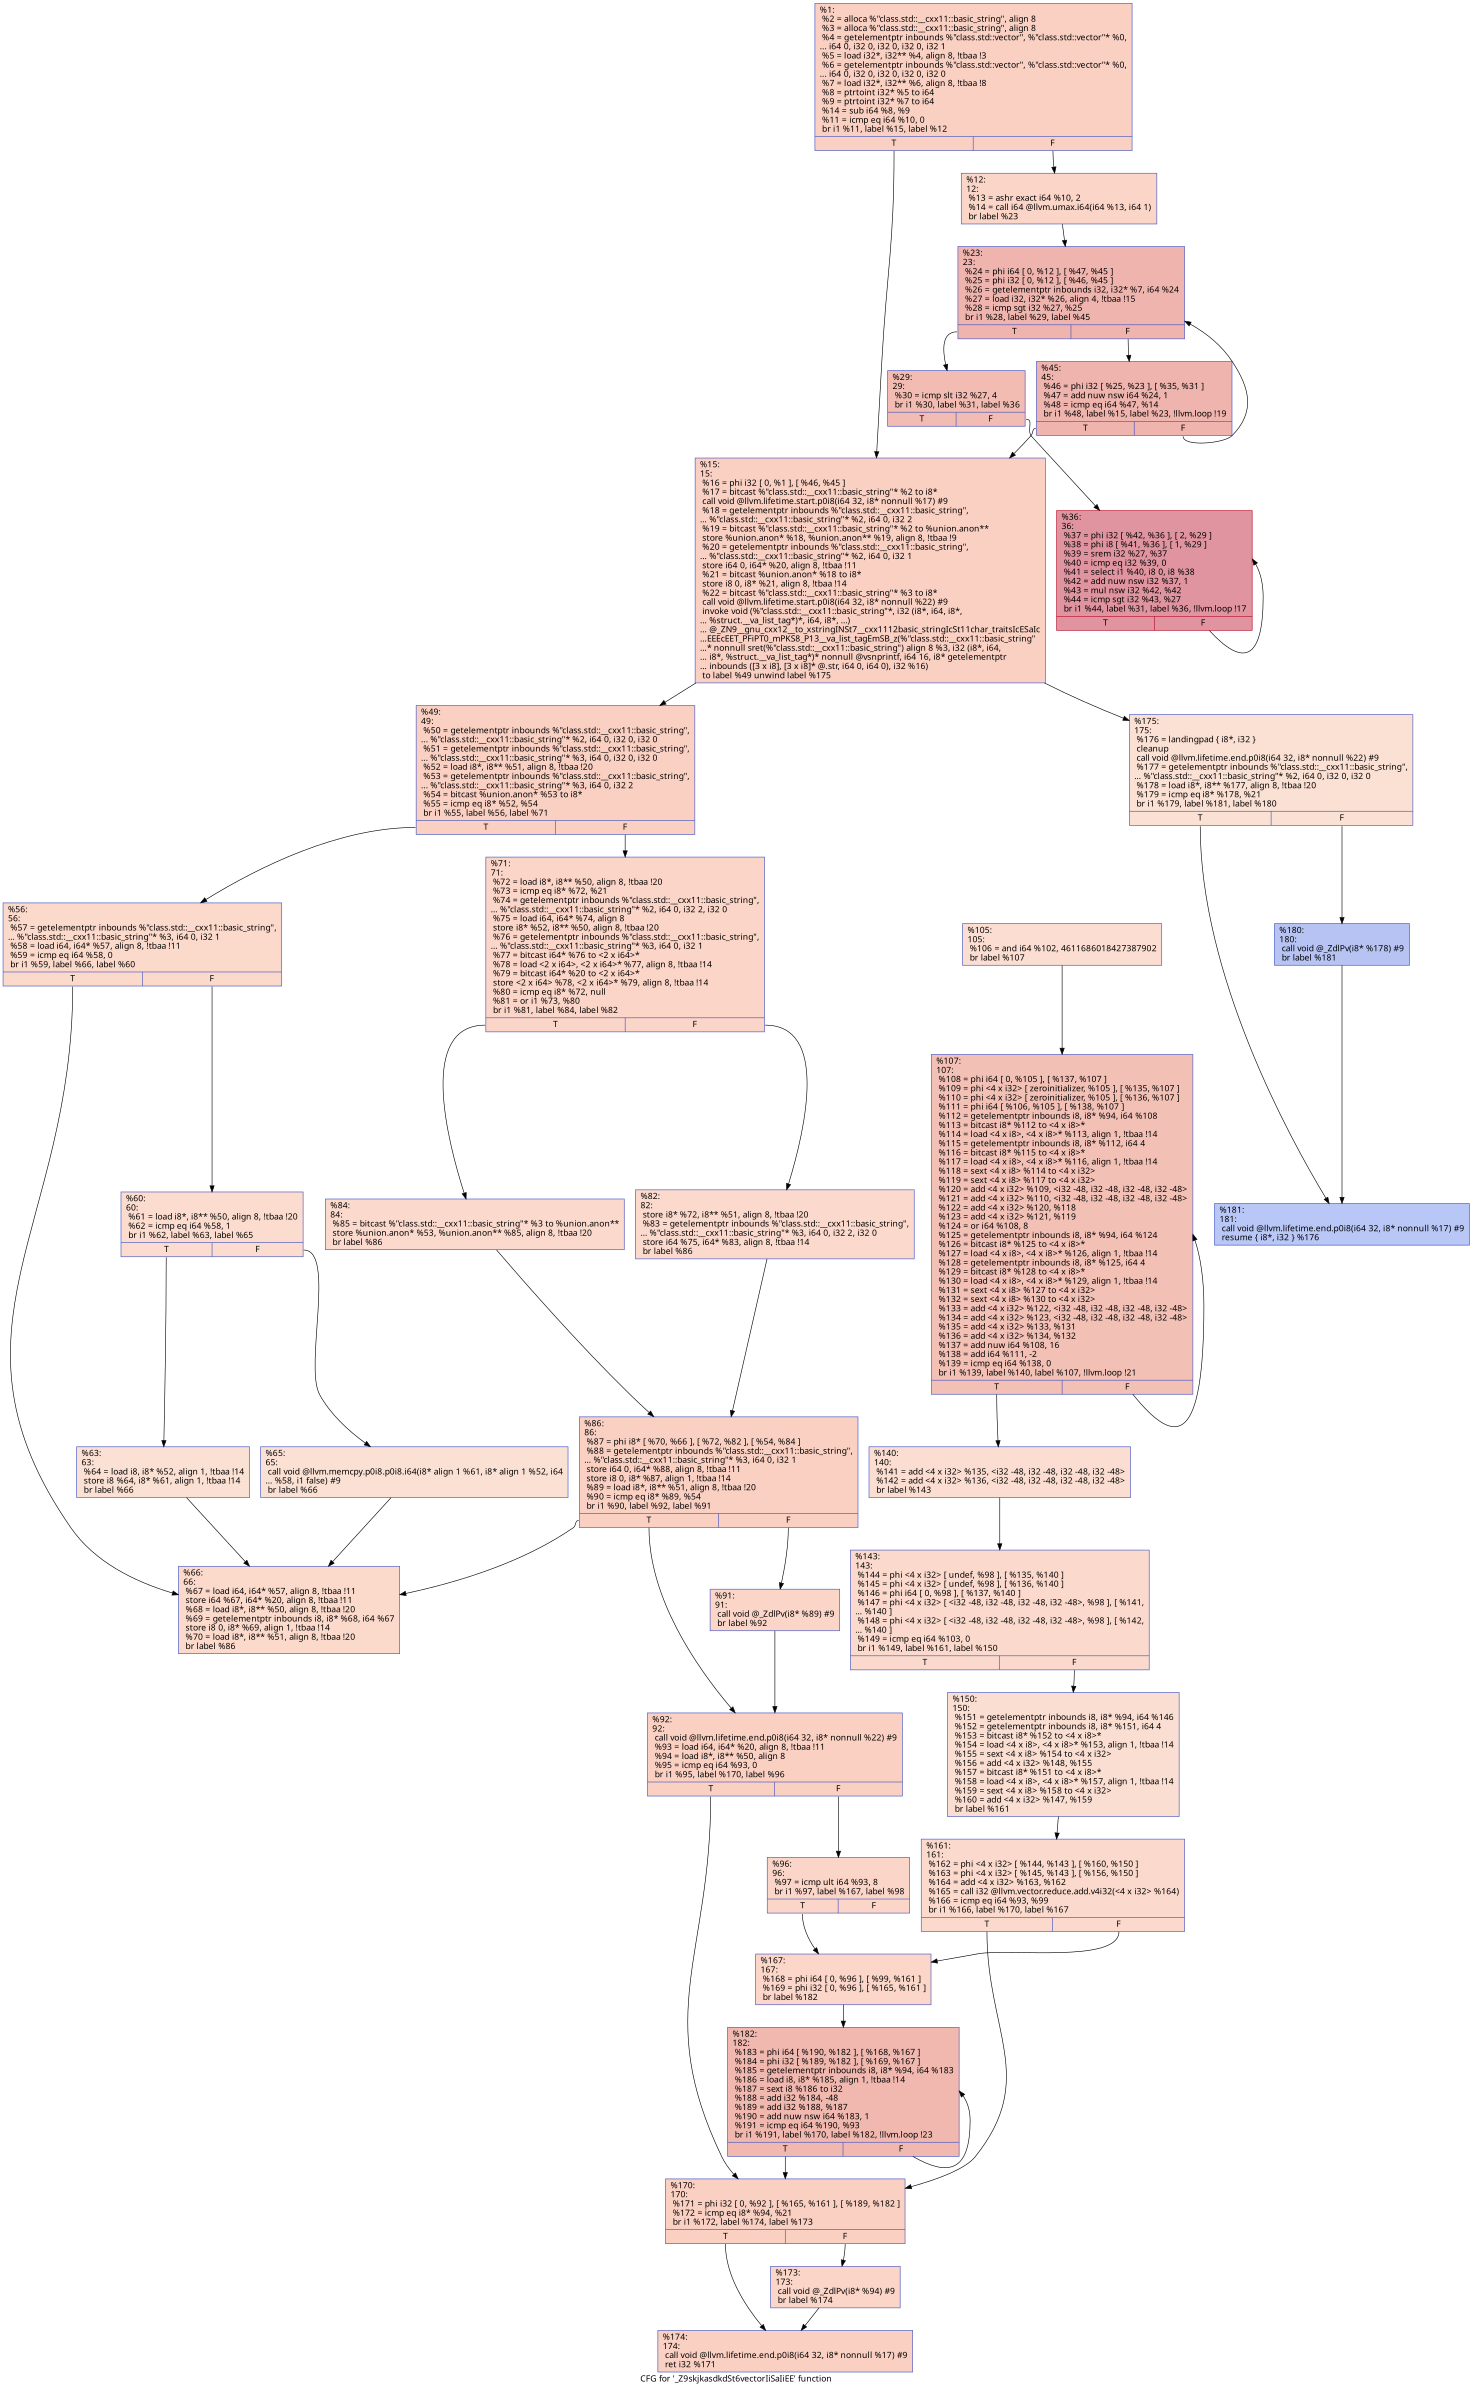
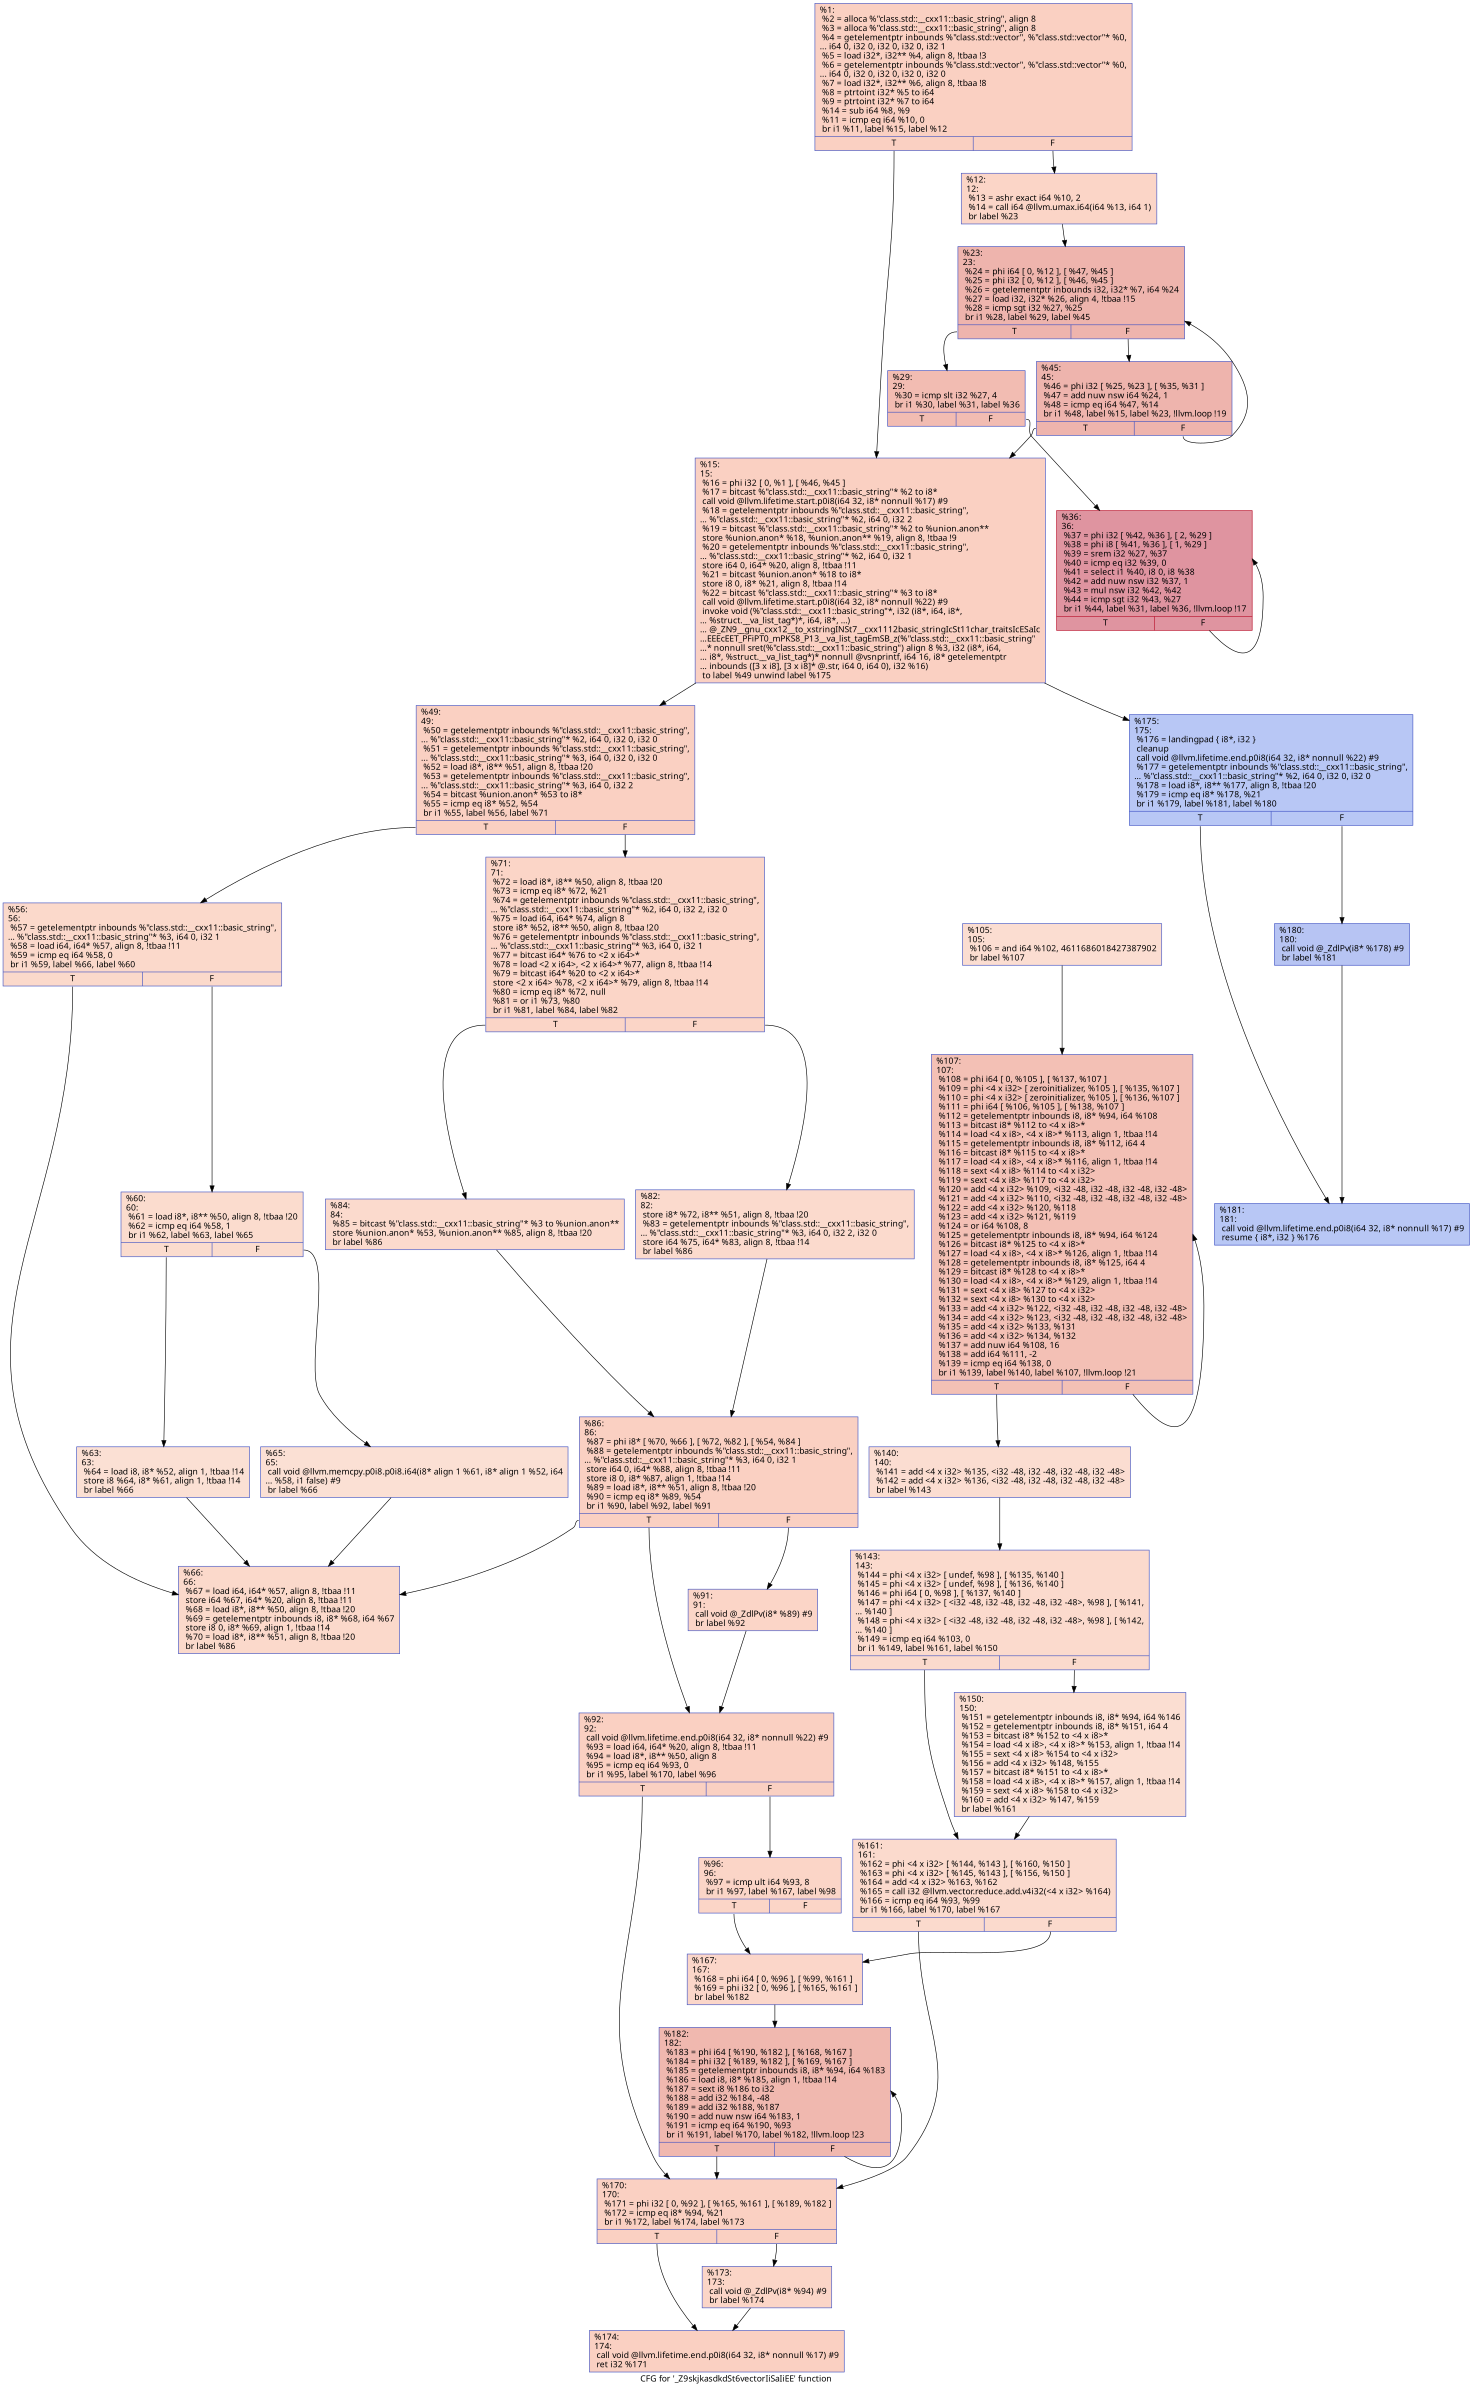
(1271, 770) -> (1271, 770)
none -> (931, 1754)
